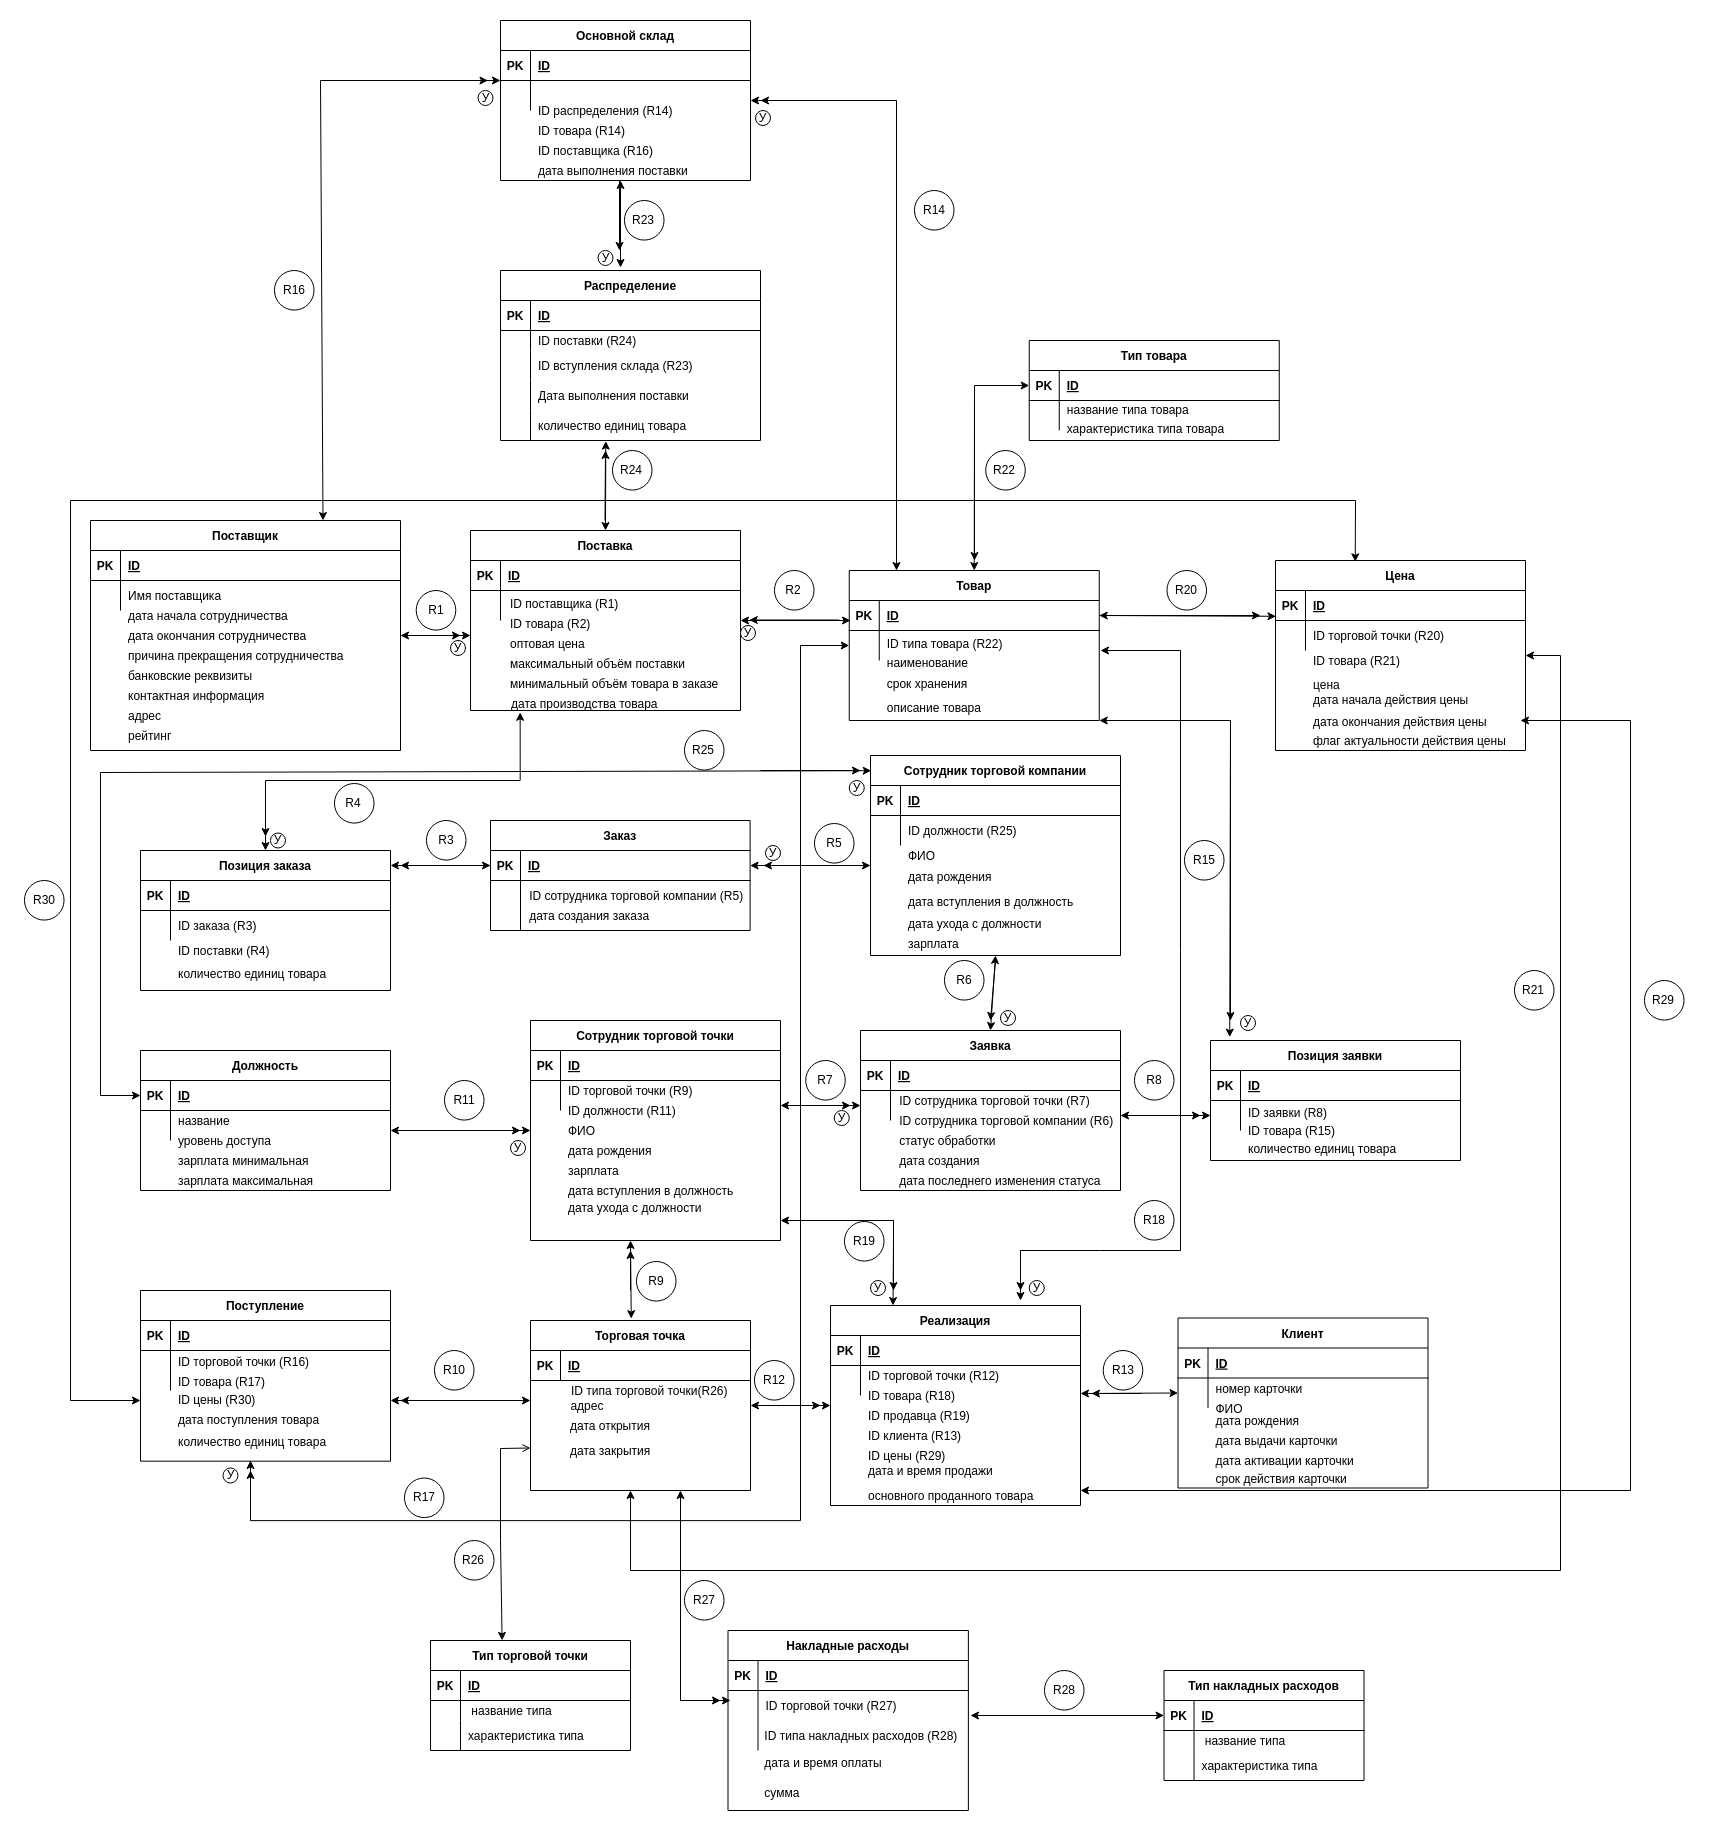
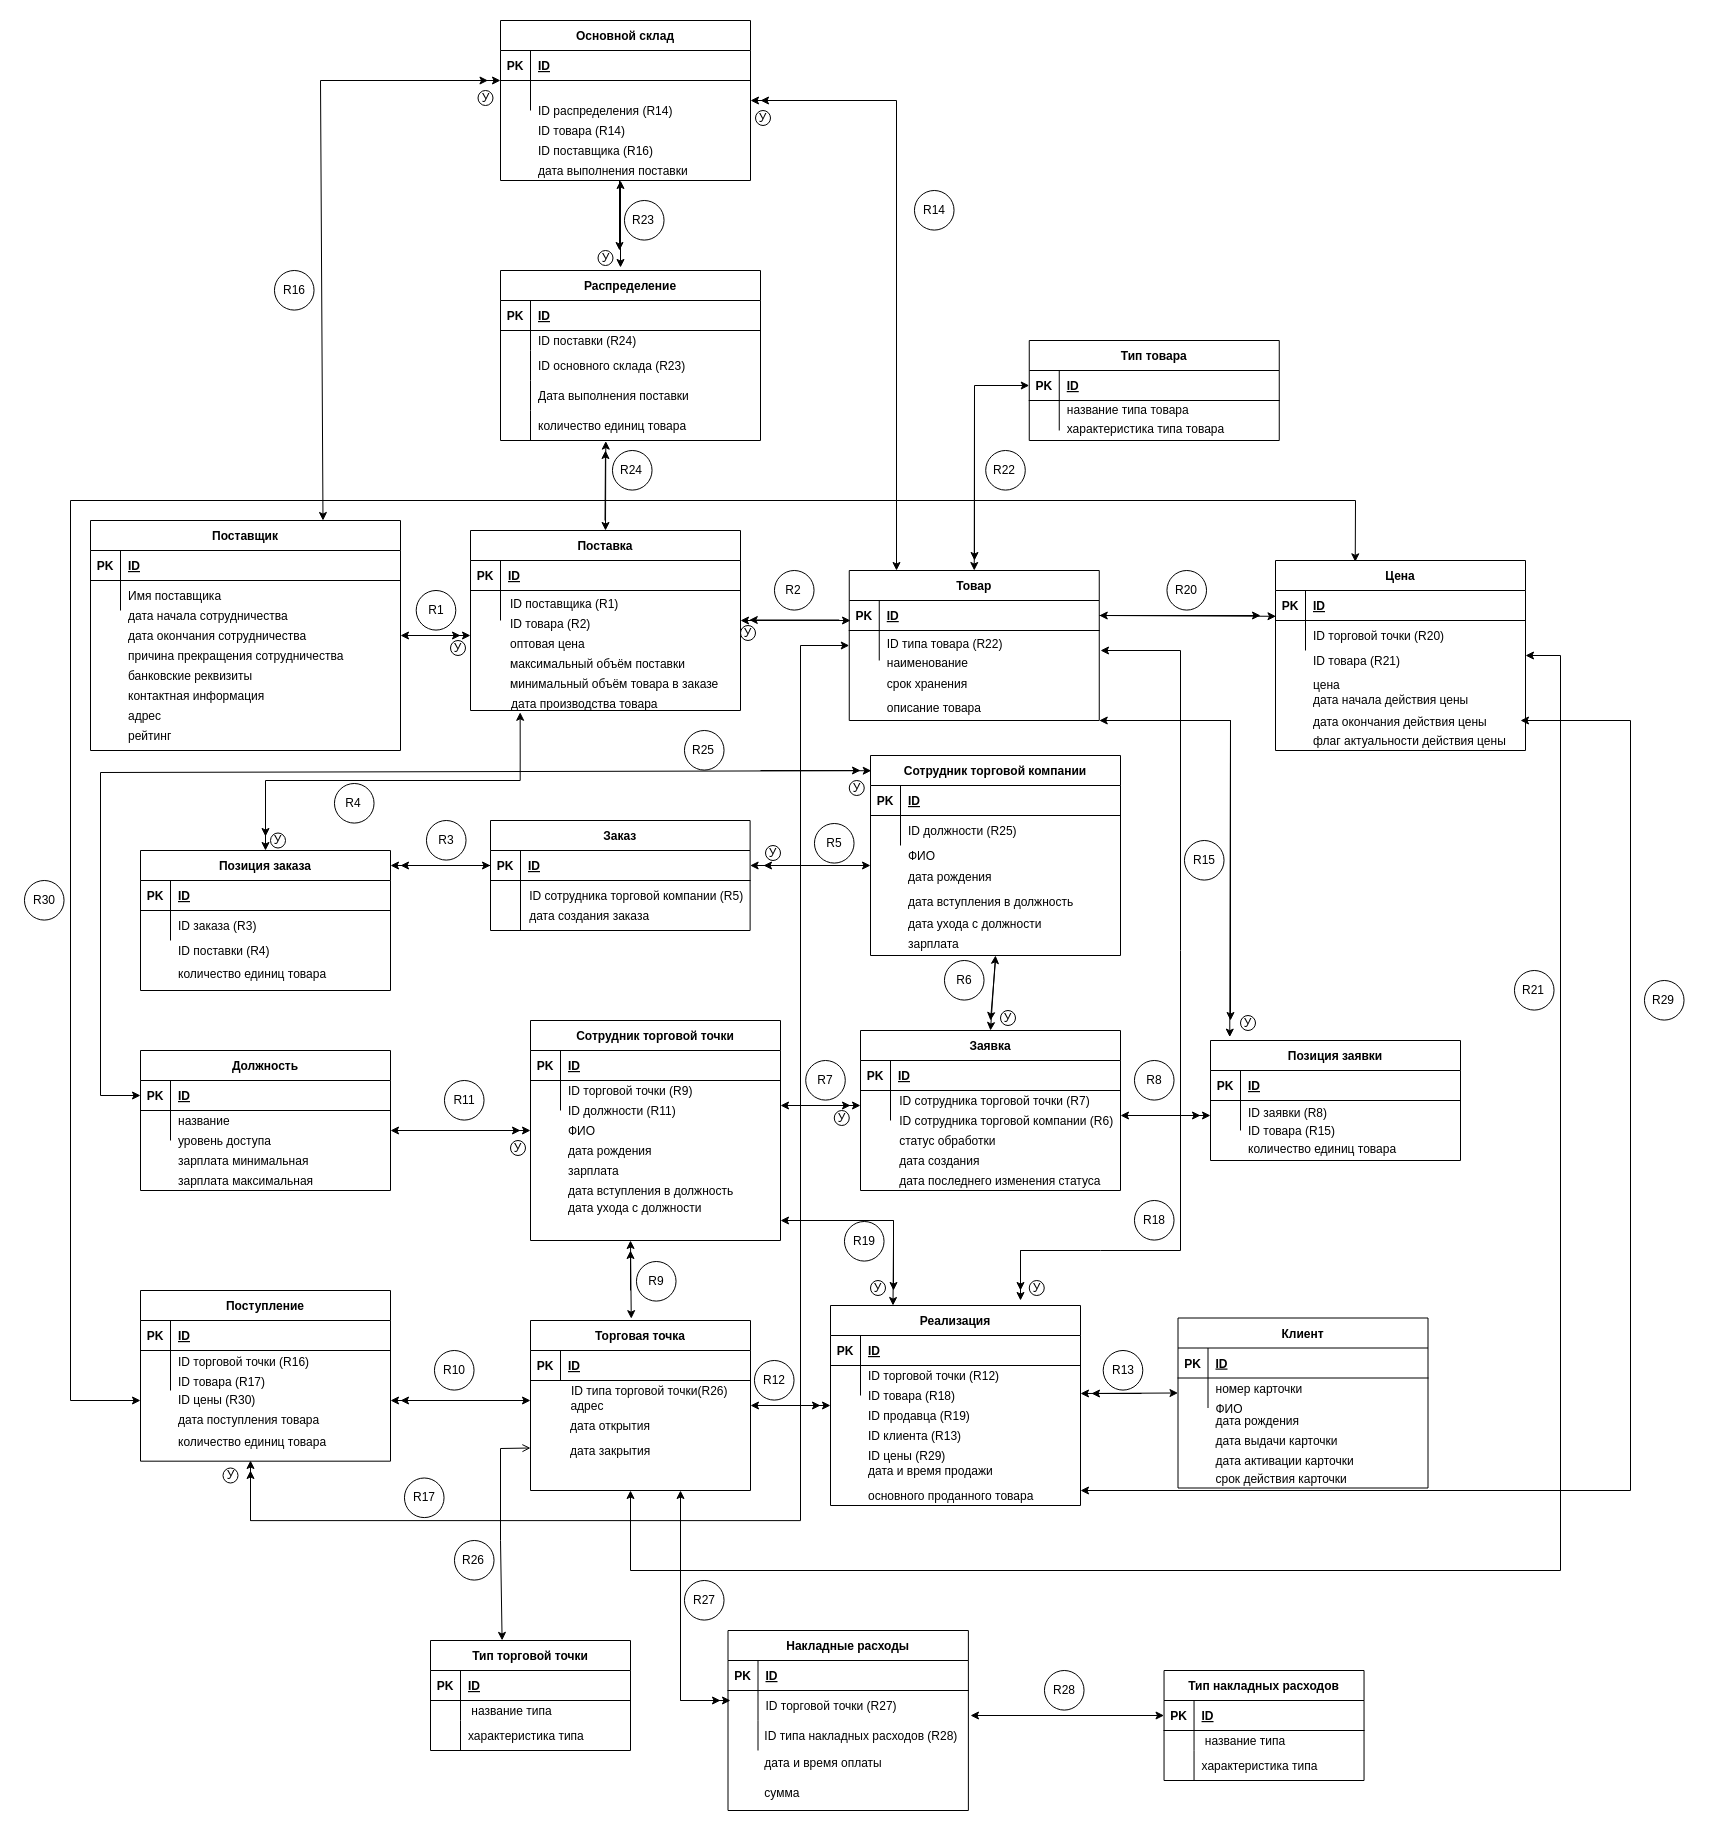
(621, 366) -> (617, 366)
